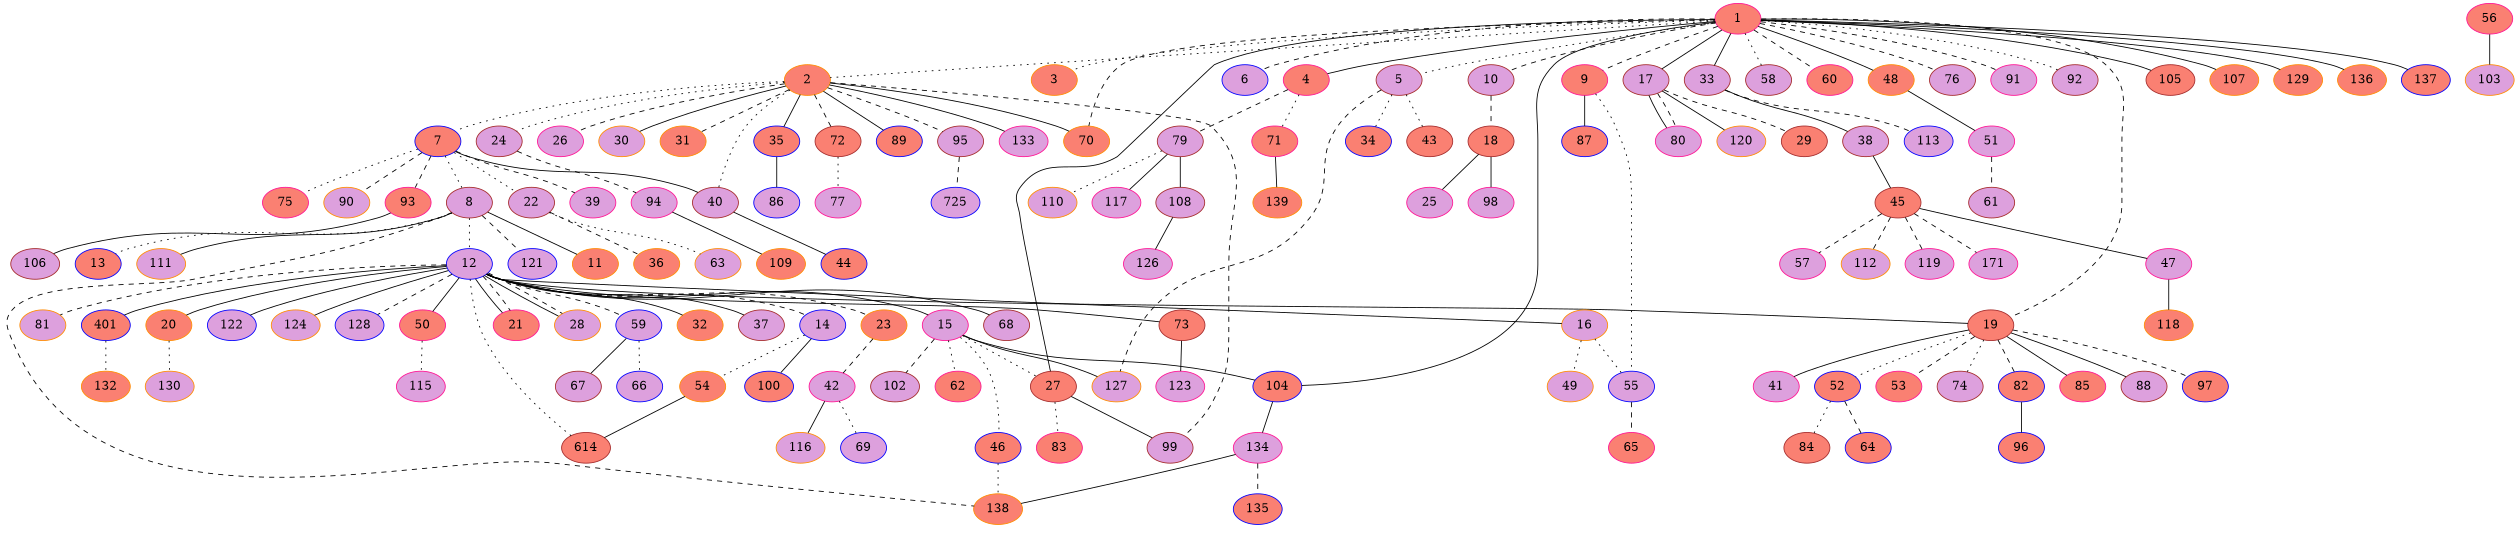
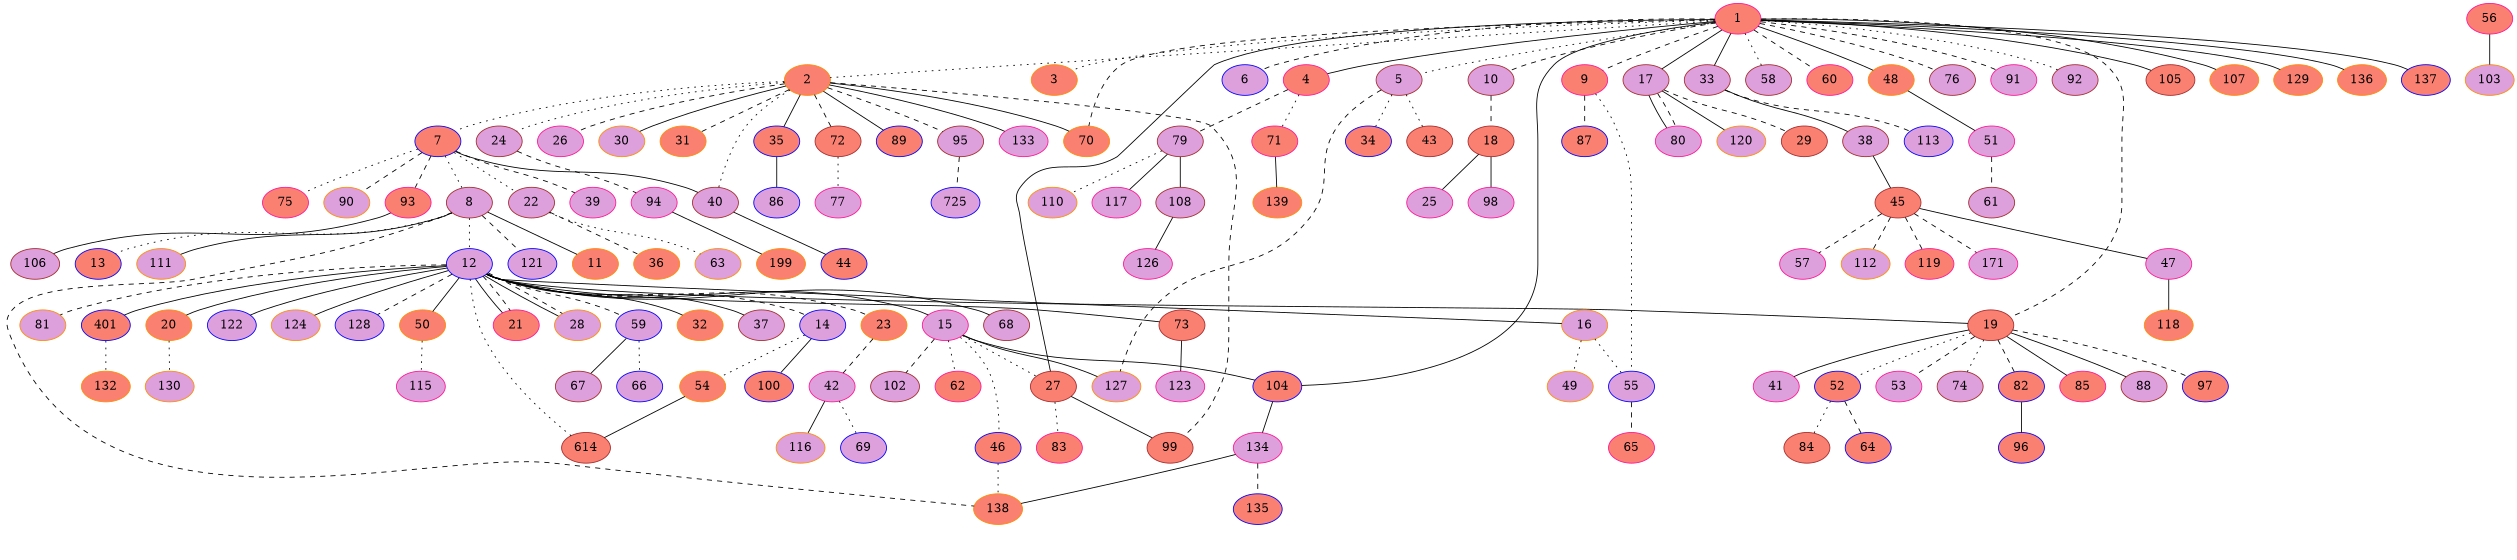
(1585, 111) -> (1585, 111)
(781, 264) -> (781, 264)
(1930, 264) -> (1930, 264)
(423, 325) -> (423, 325)
(1899, 387) -> (1899, 387)
(1170, 448) -> (1170, 448)
